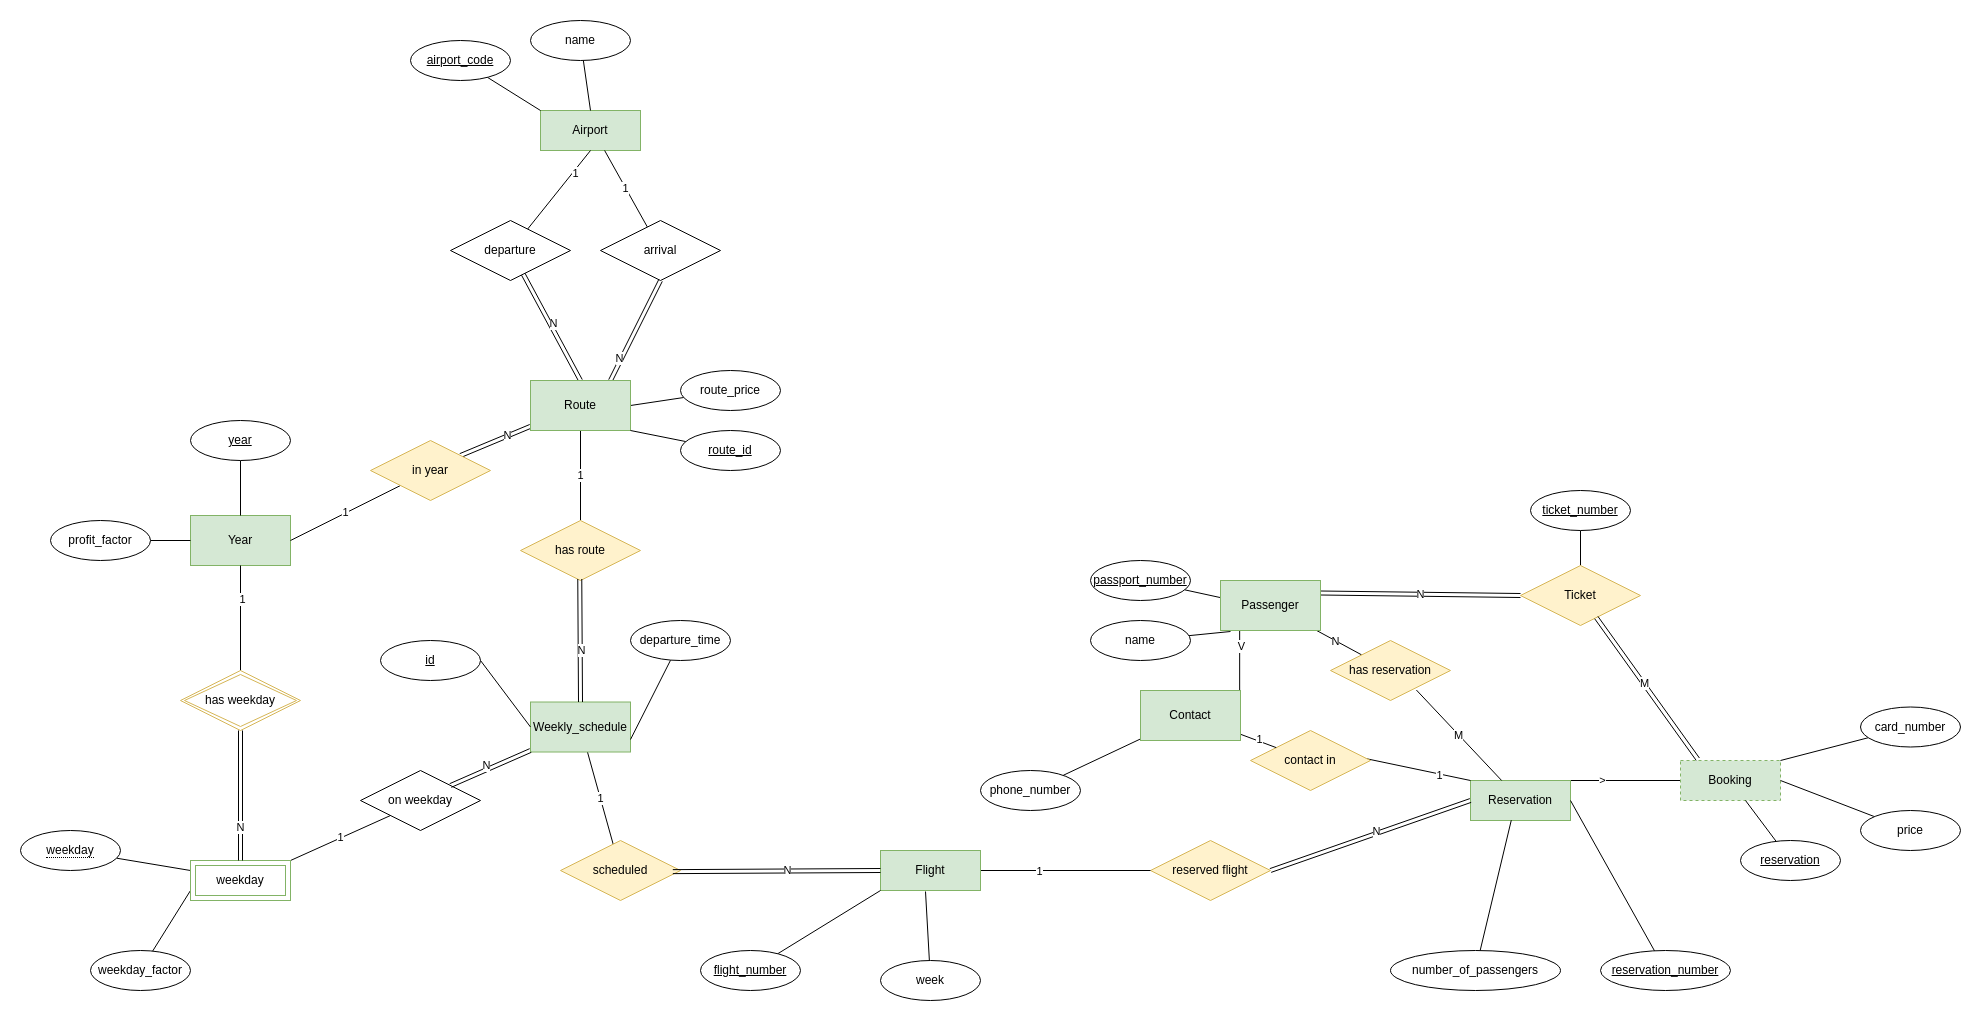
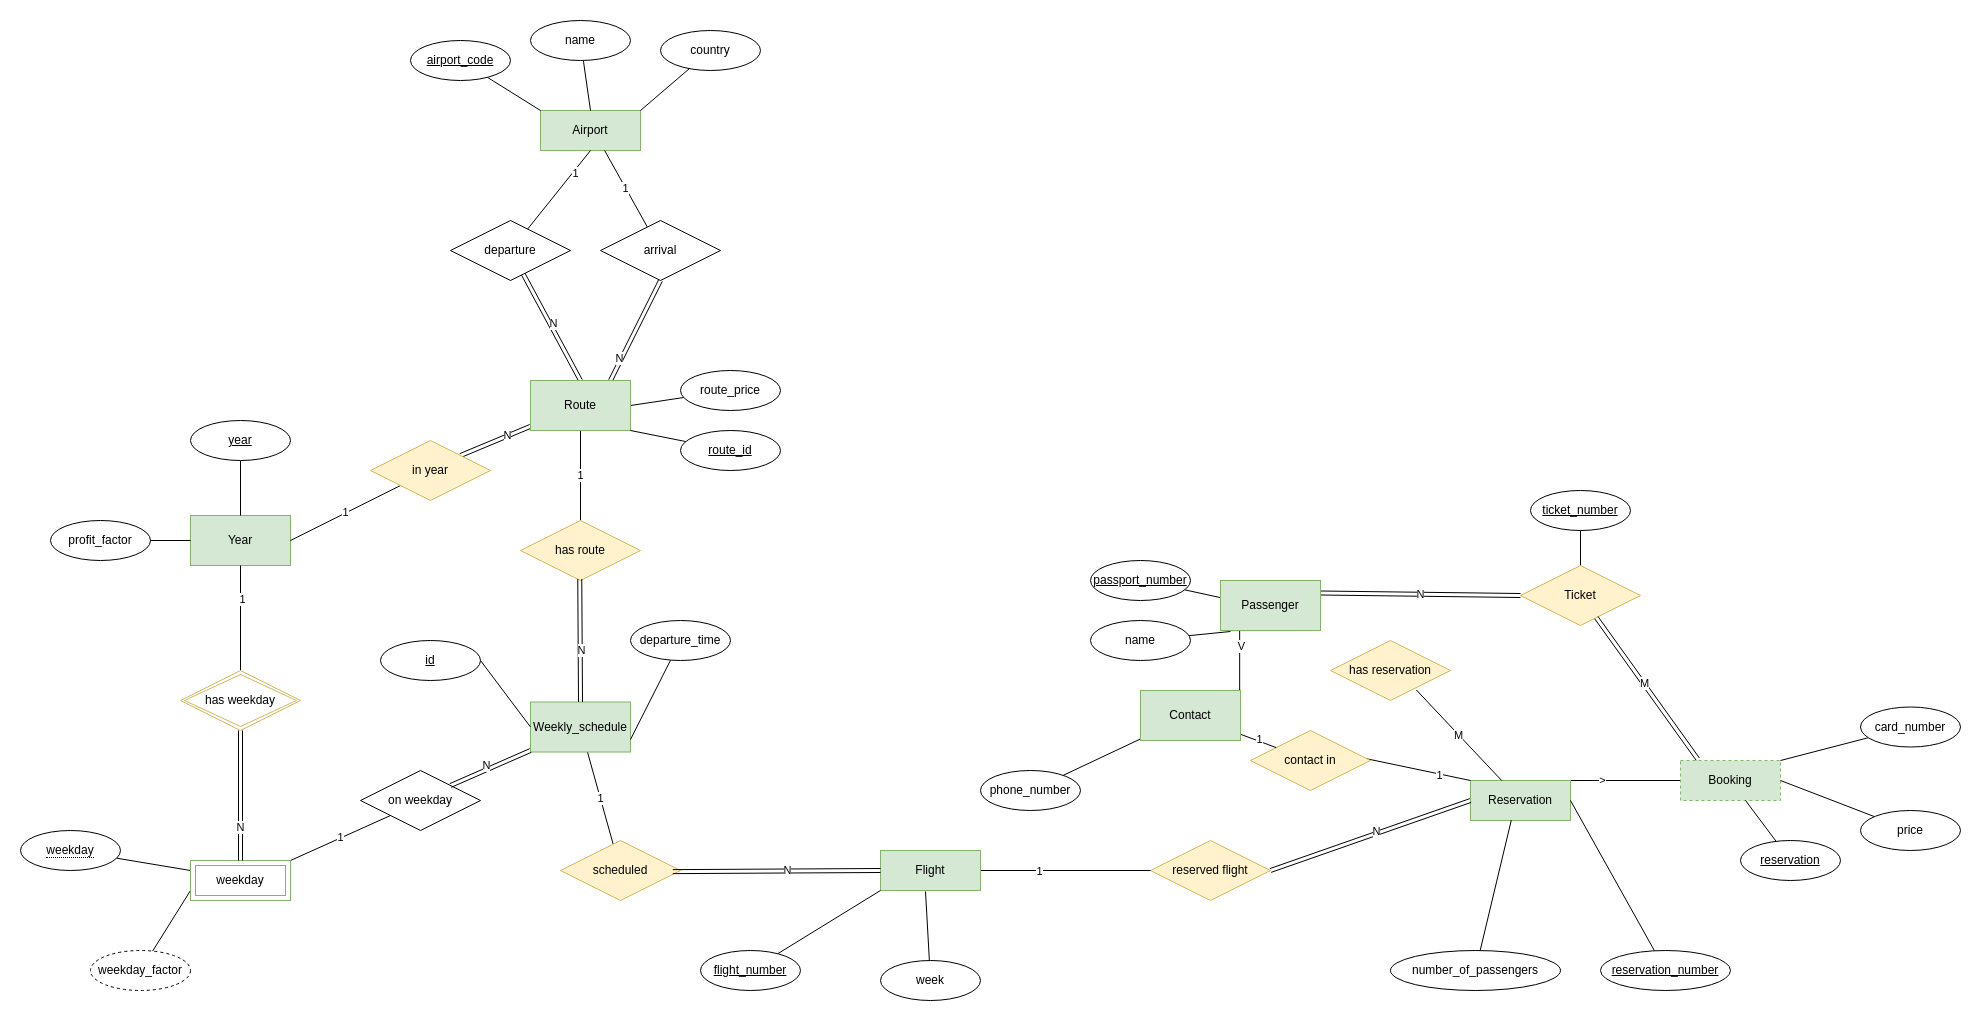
none -> (711, 51)
none -> (665, 90)
(1339, 642) -> none
(141, 971) -> (141, 971)
